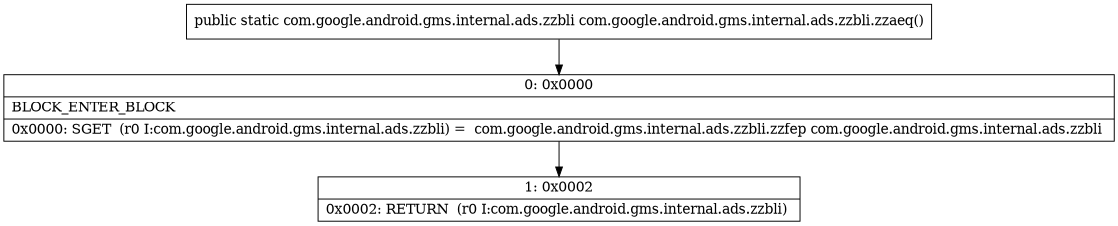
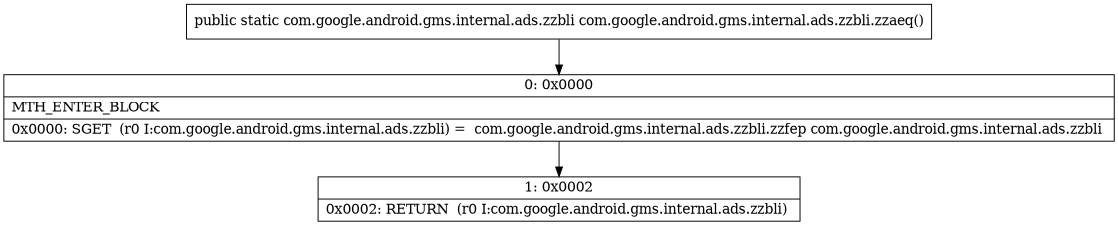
(93, 107) -> (86, 107)
